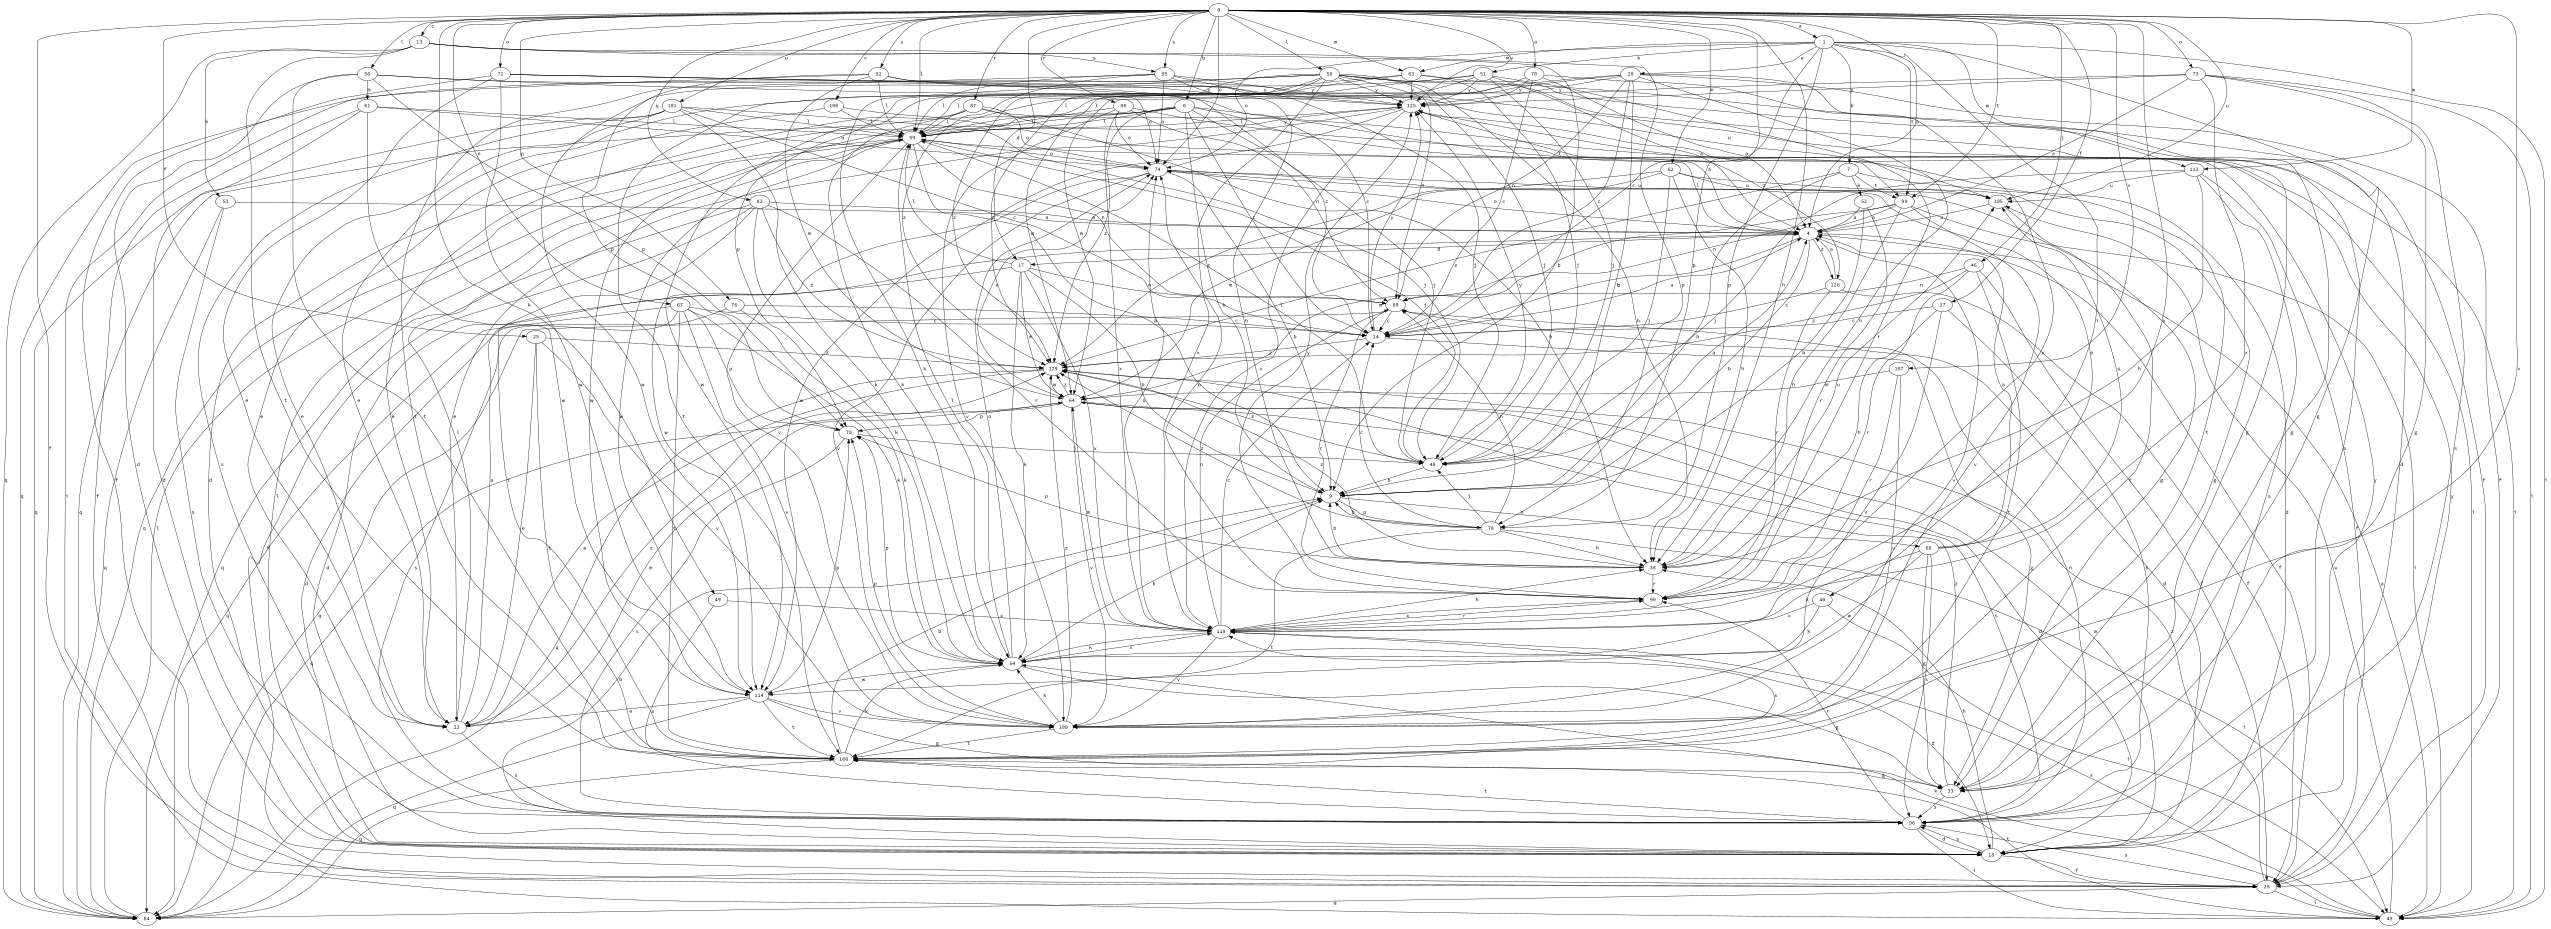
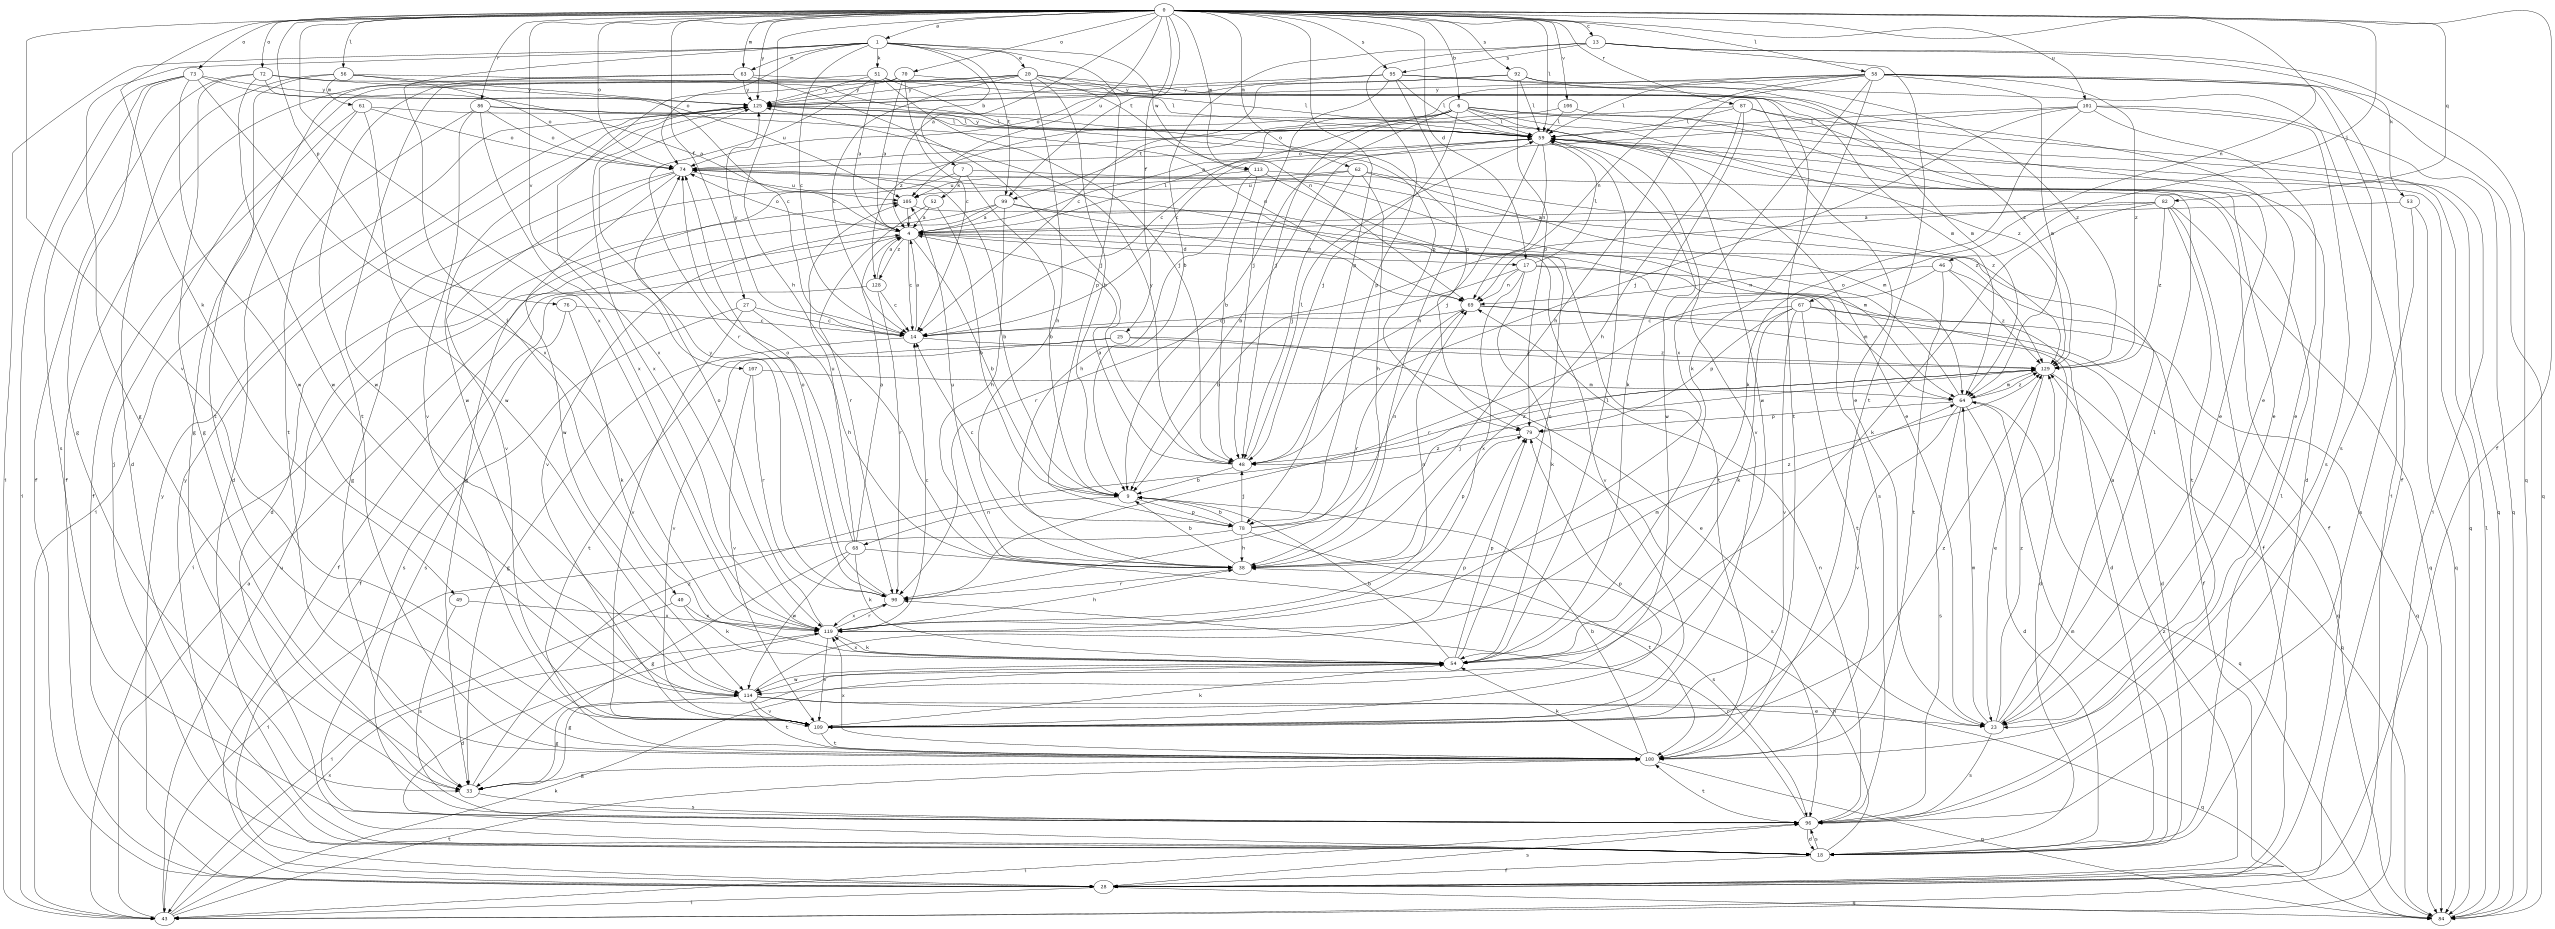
(1871, 186) -> none
(2402, 465) -> (114, 465)
(783, 826) -> none
